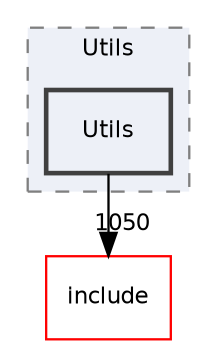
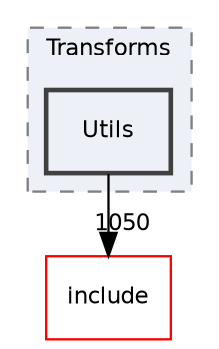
(108, 50) -> (110, 50)
